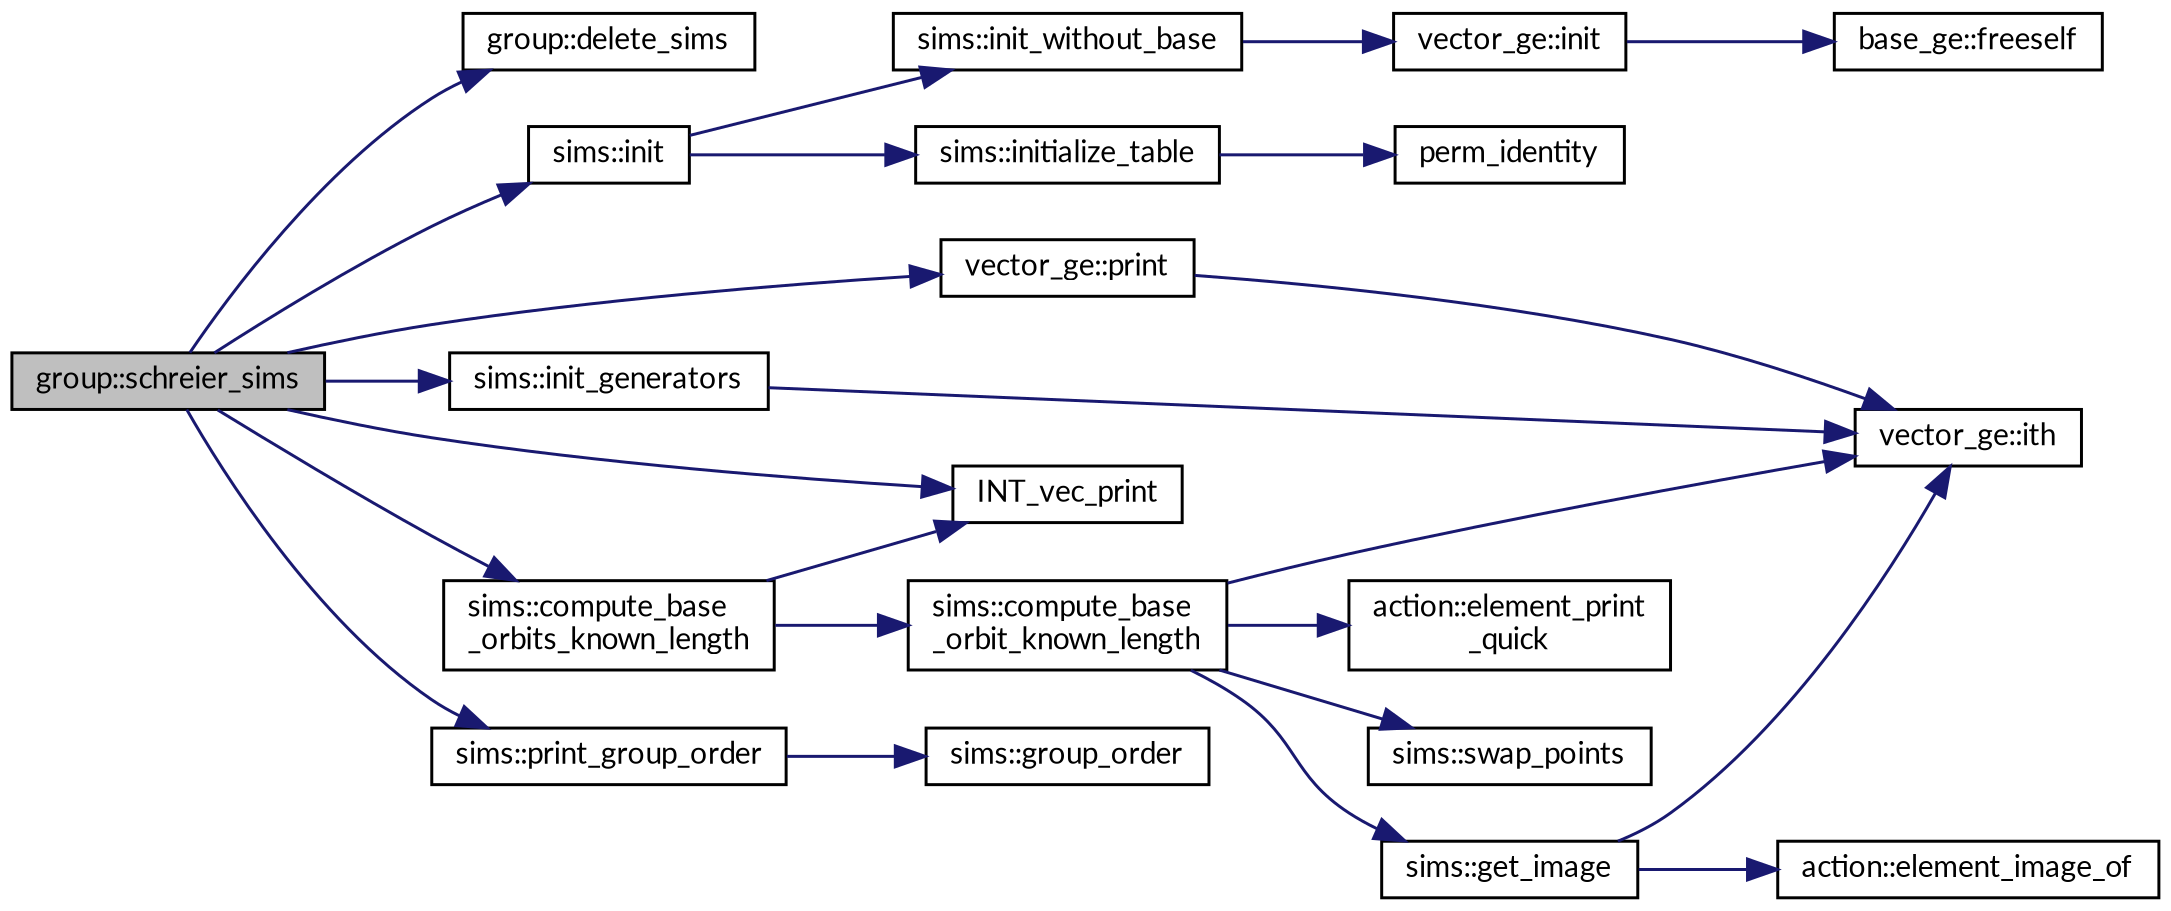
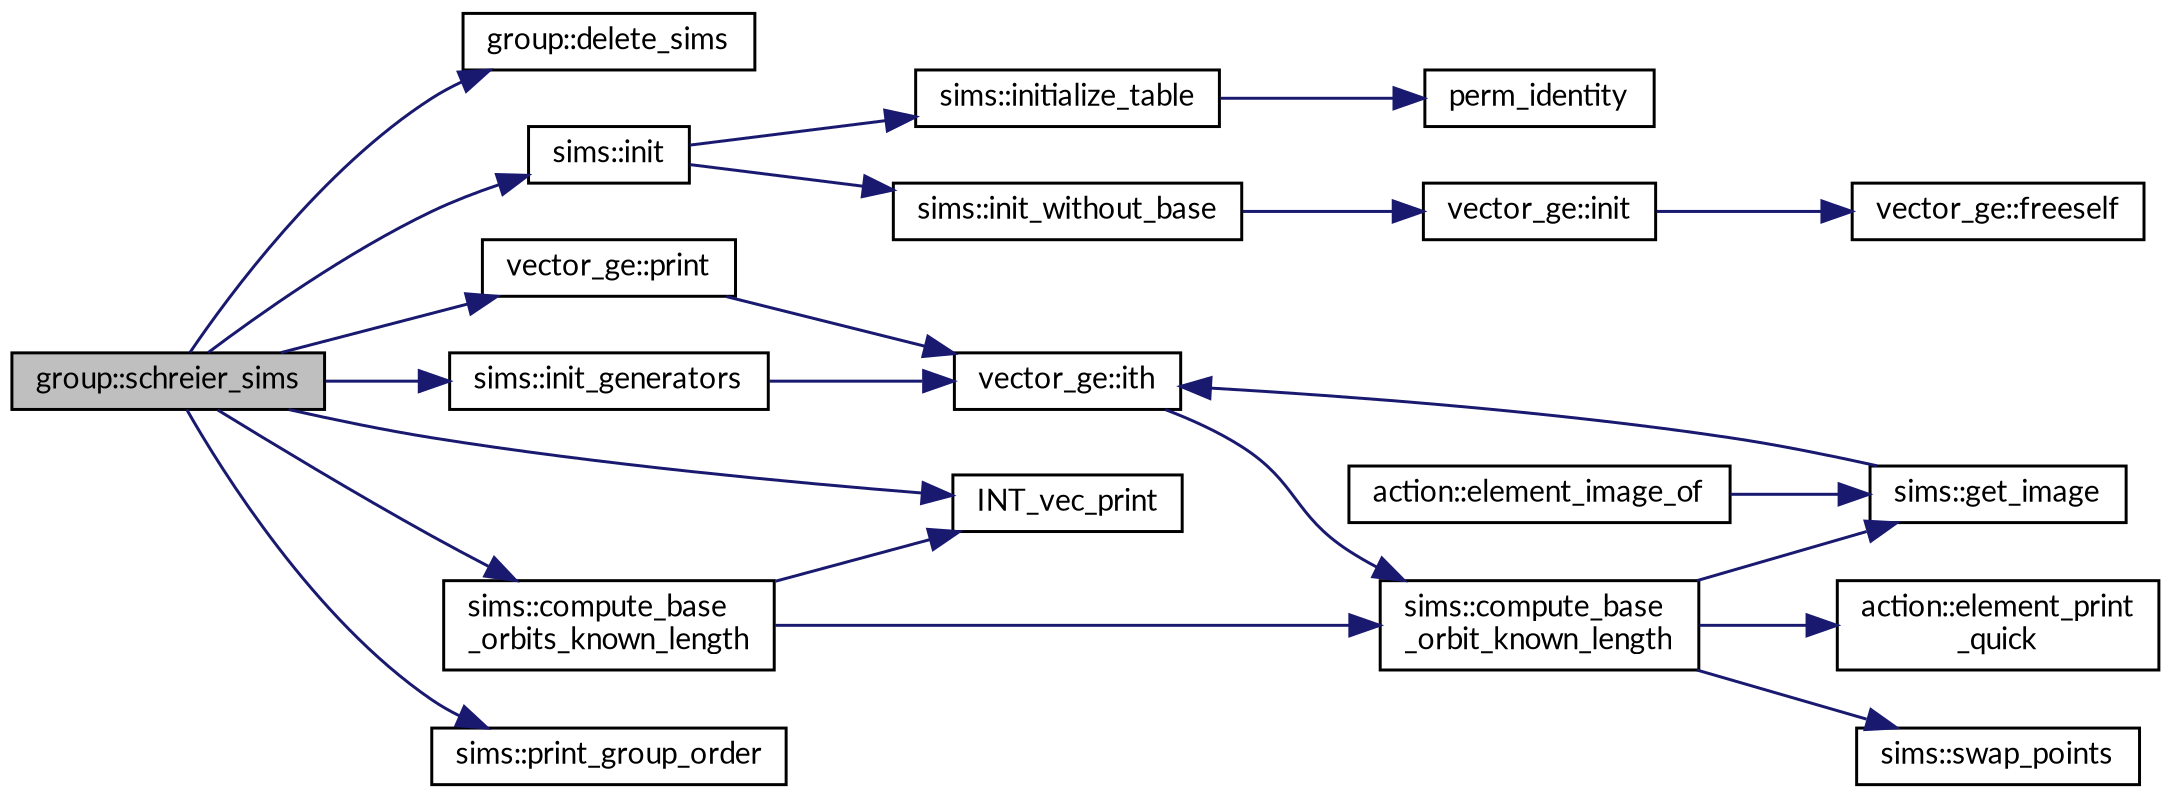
(1968, 42) -> (1998, 211)
(1525, 517) -> (1279, 478)
(1068, 756) -> none
(1693, 870) -> (1785, 494)
